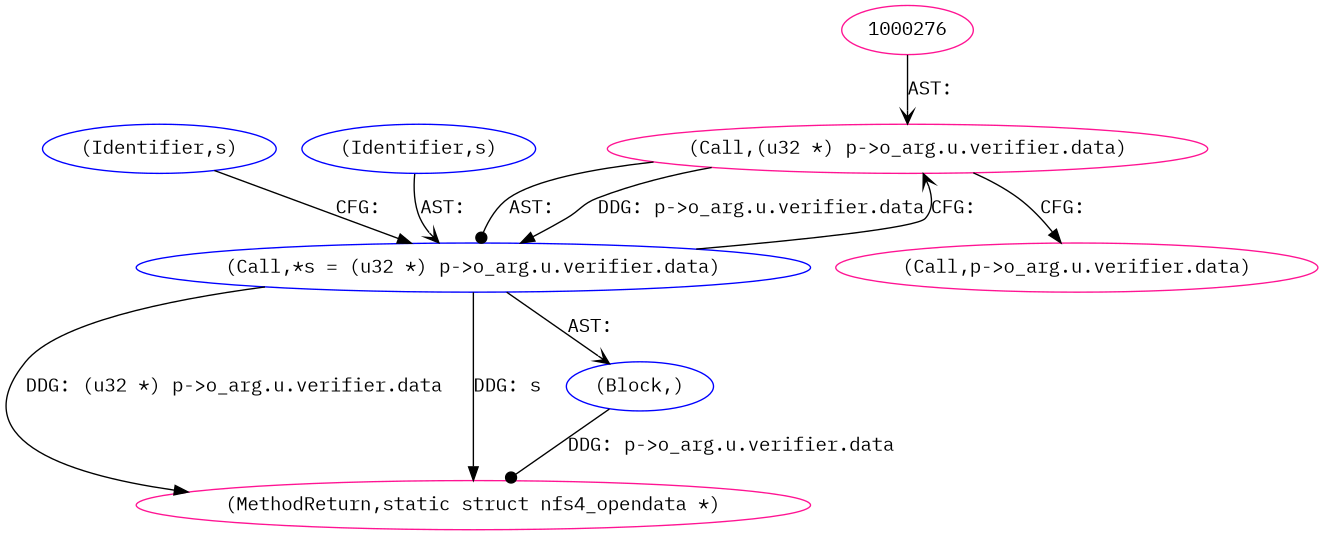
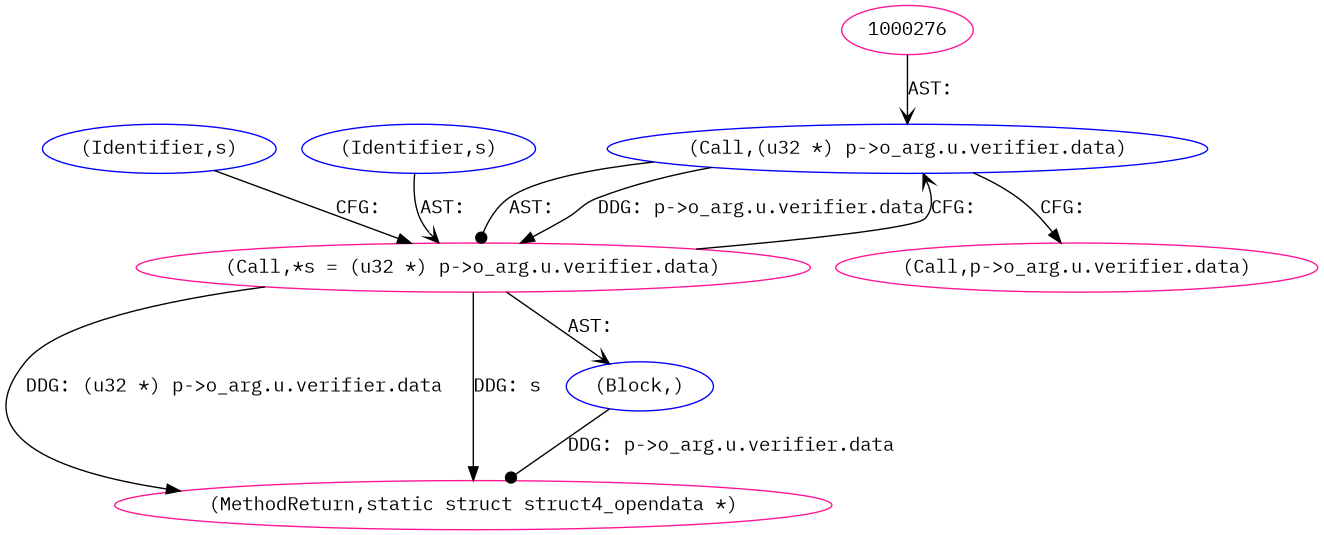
(908, 149) -> (907, 149)
(473, 268) -> (473, 268)
(473, 505) -> (473, 505)
